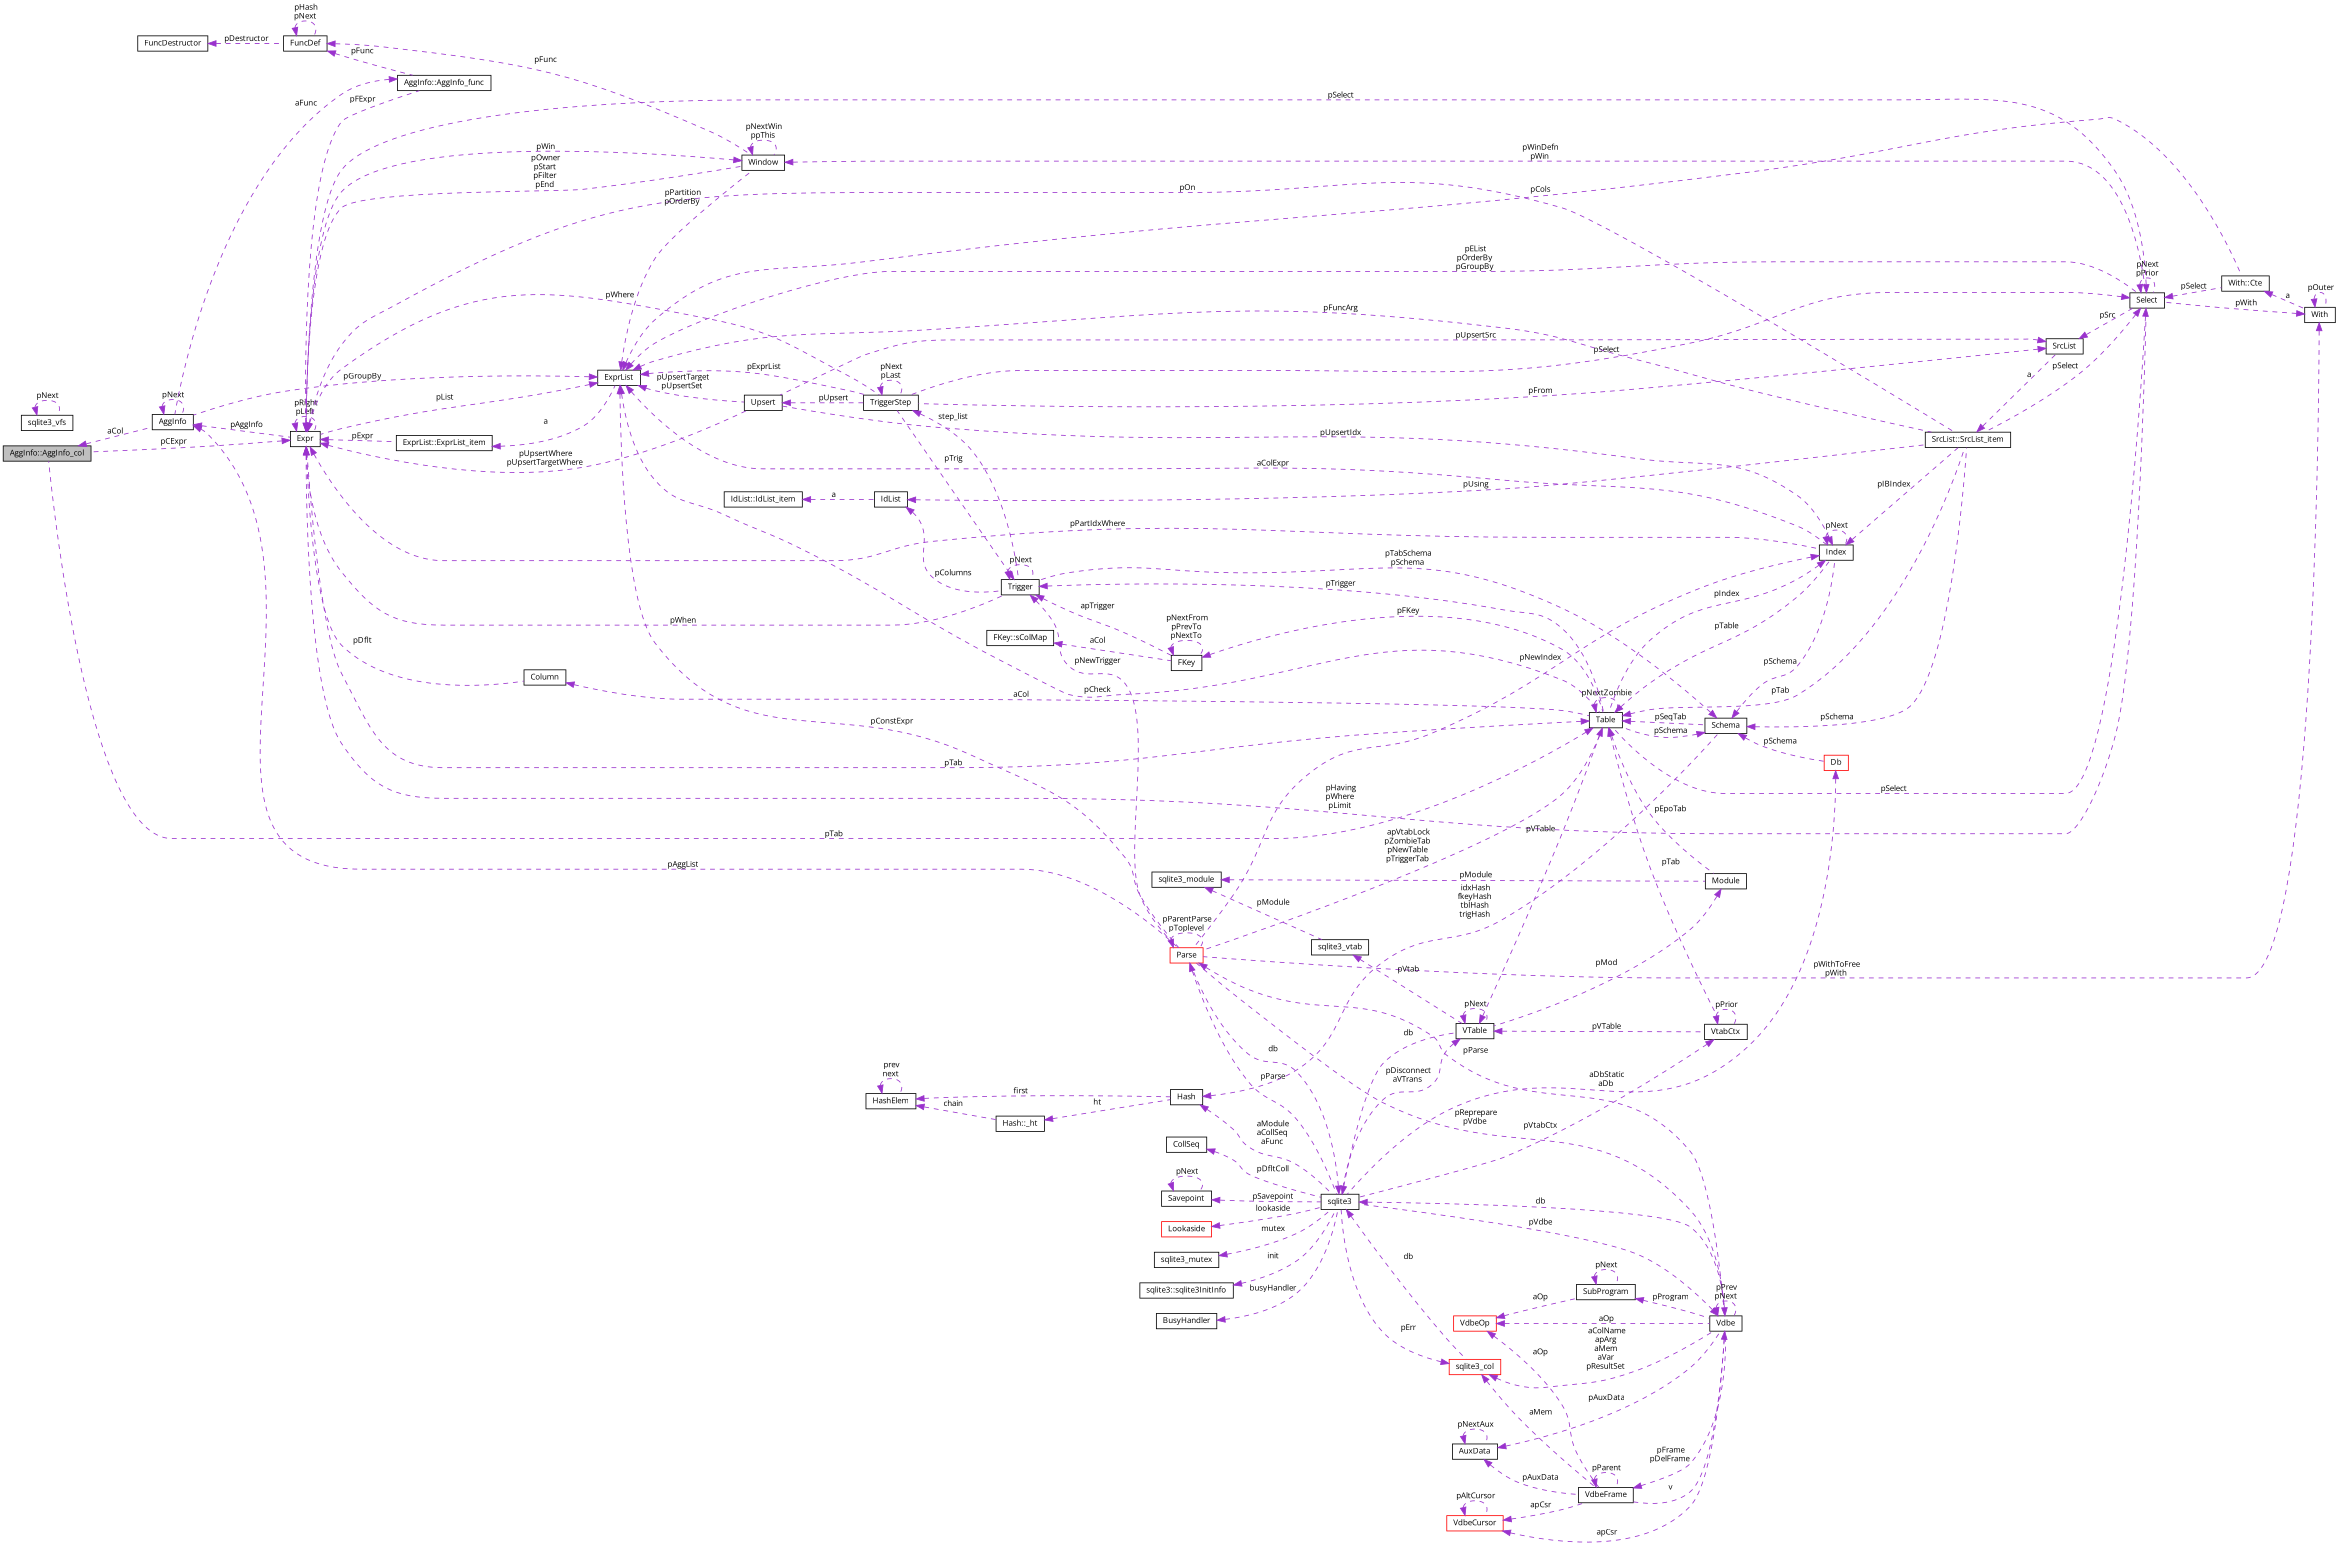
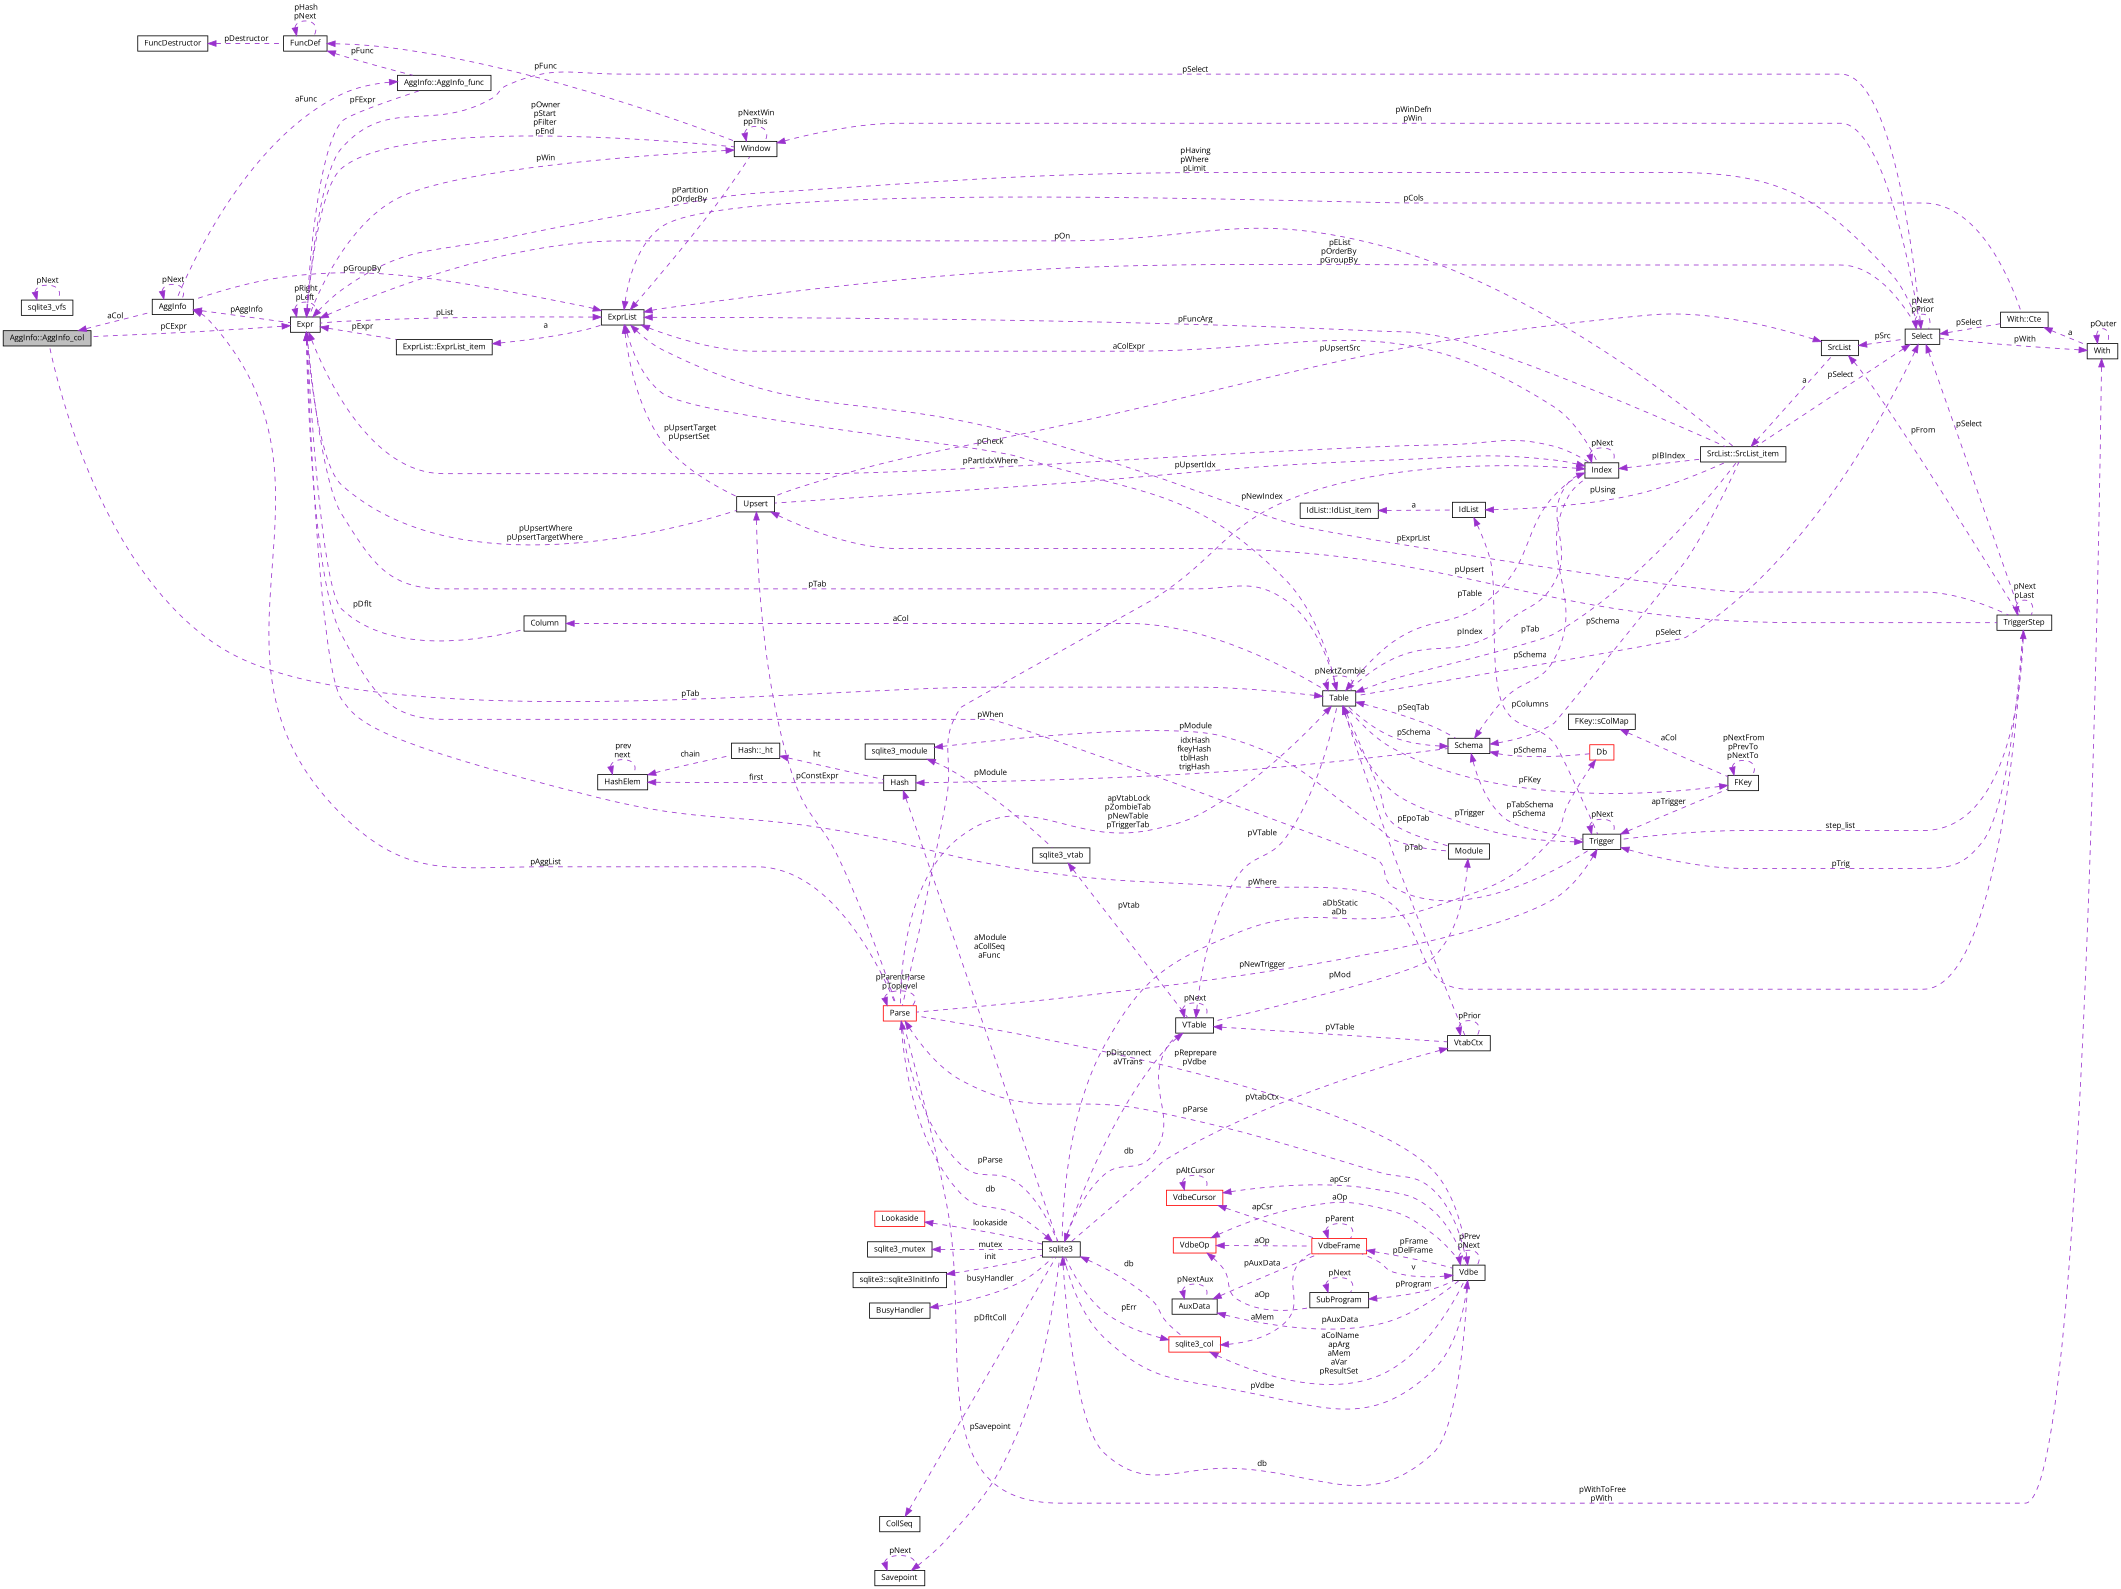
(823, 722) -> (792, 773)
(1606, 1495) -> (1339, 1246)
